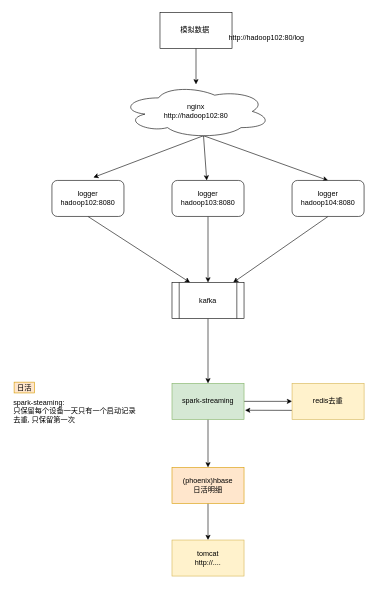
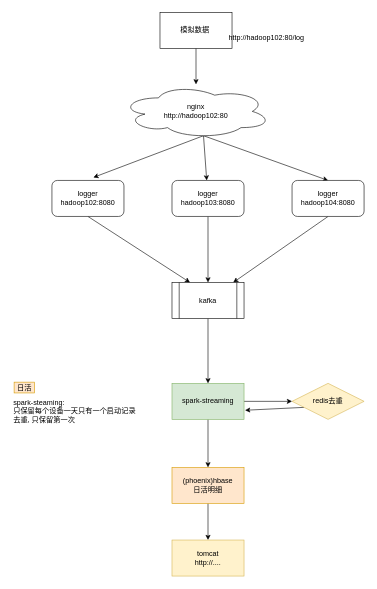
(328, 401) -> (328, 401)
